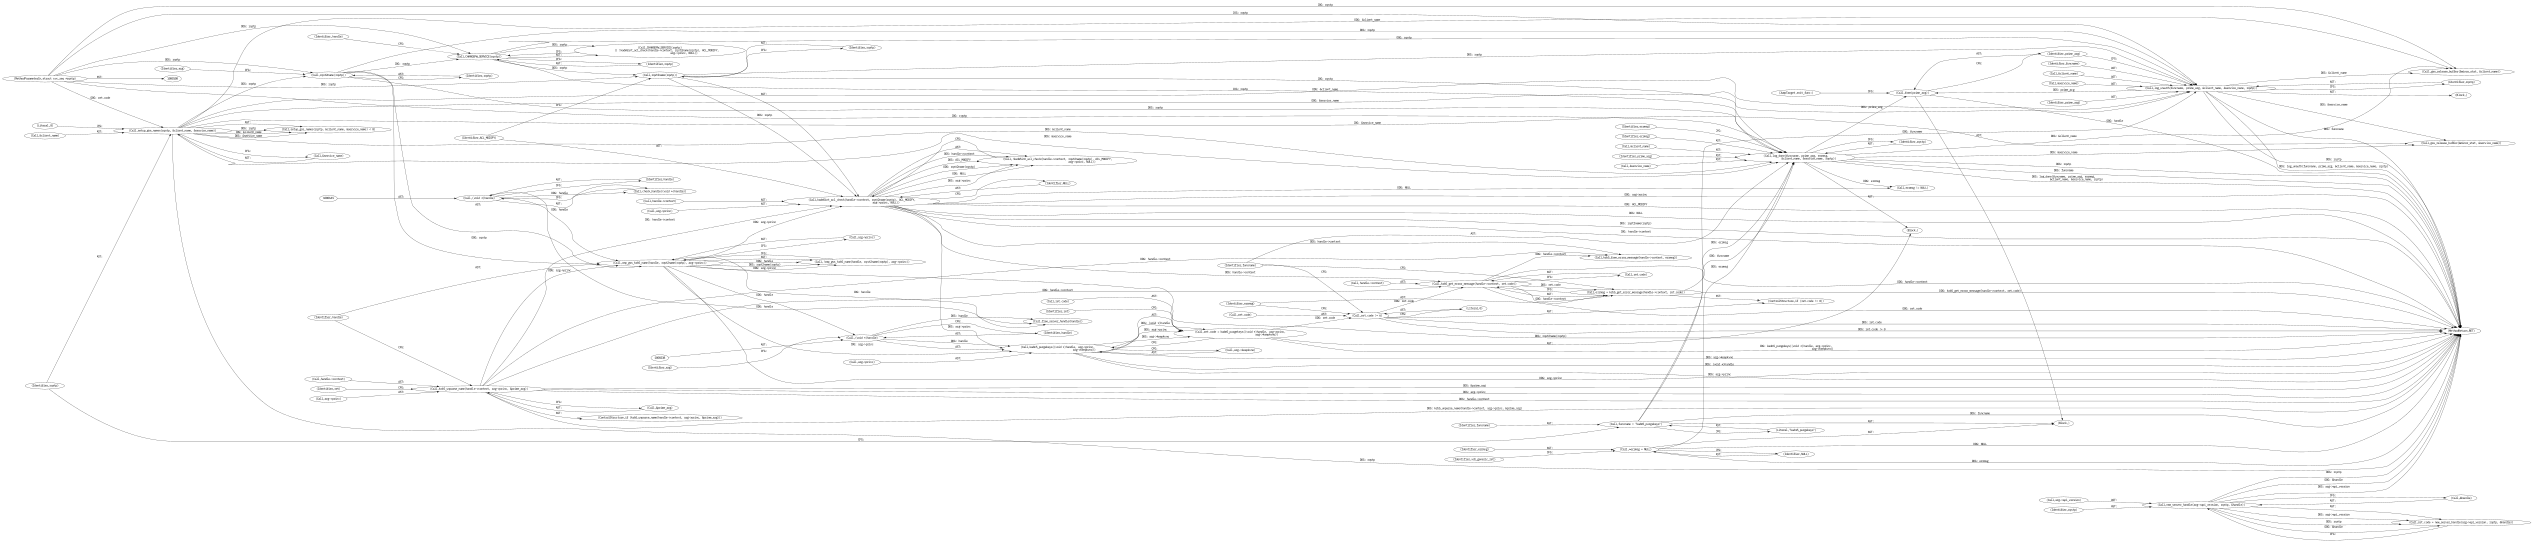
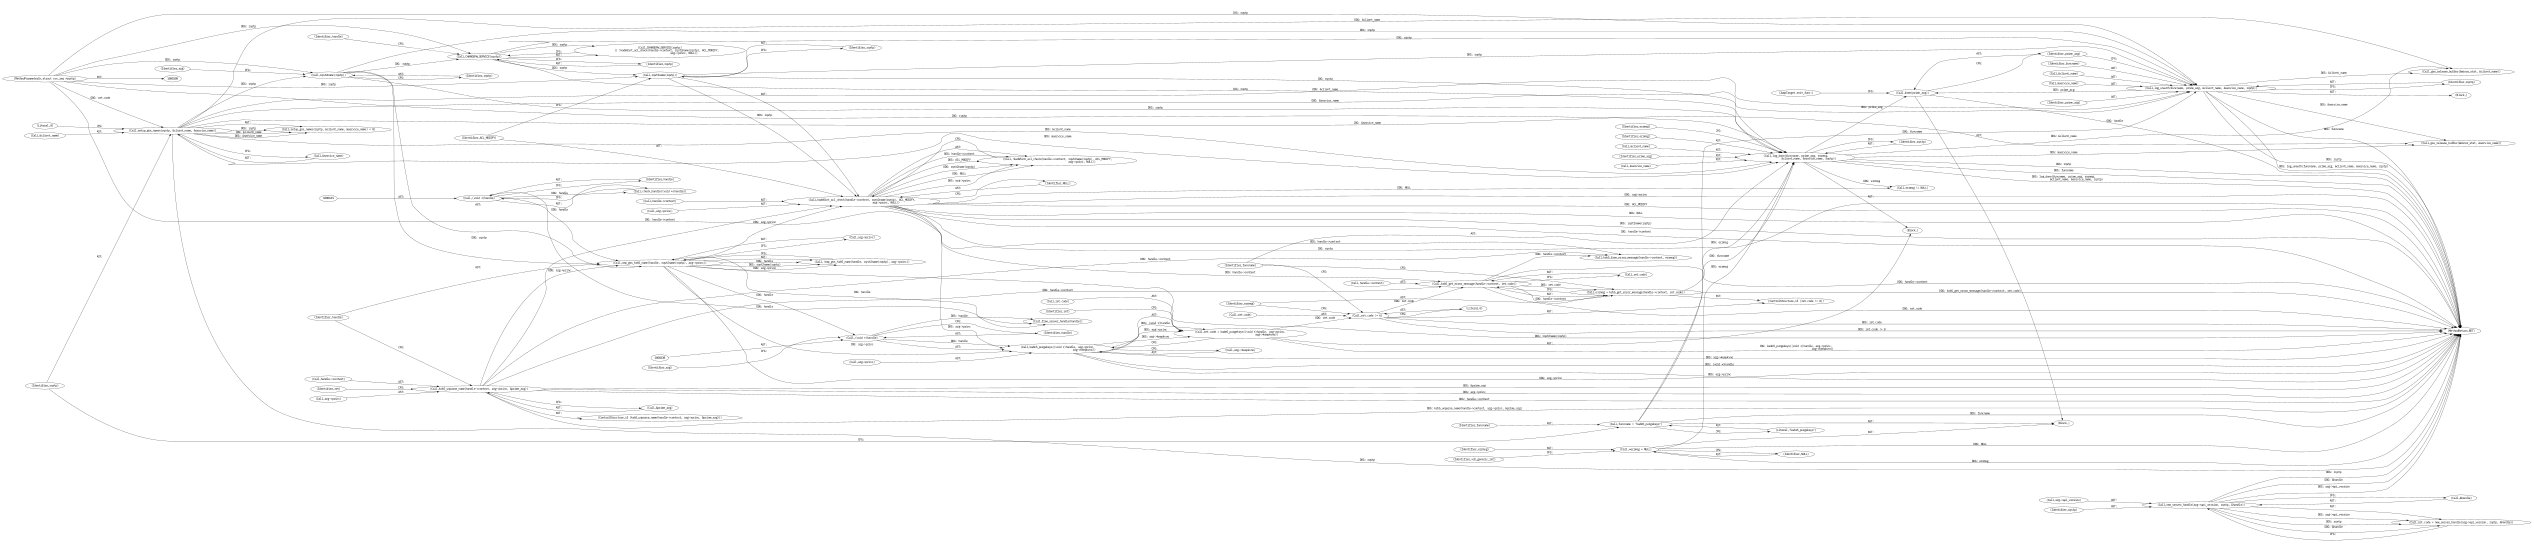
(1245, 6) -> (1246, 250)
